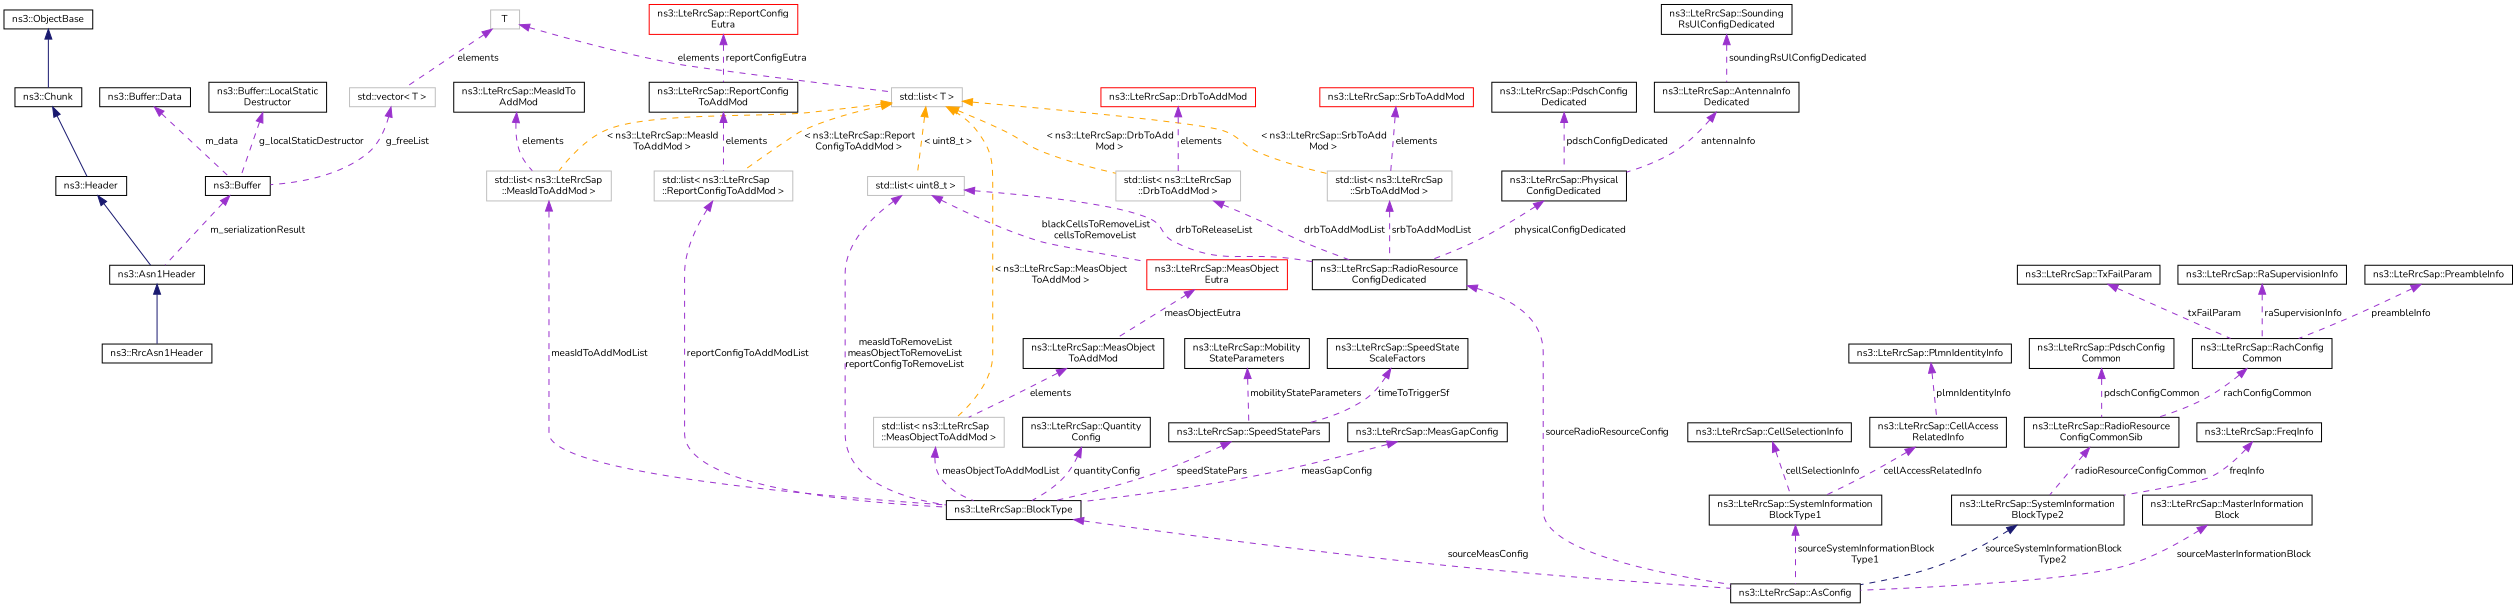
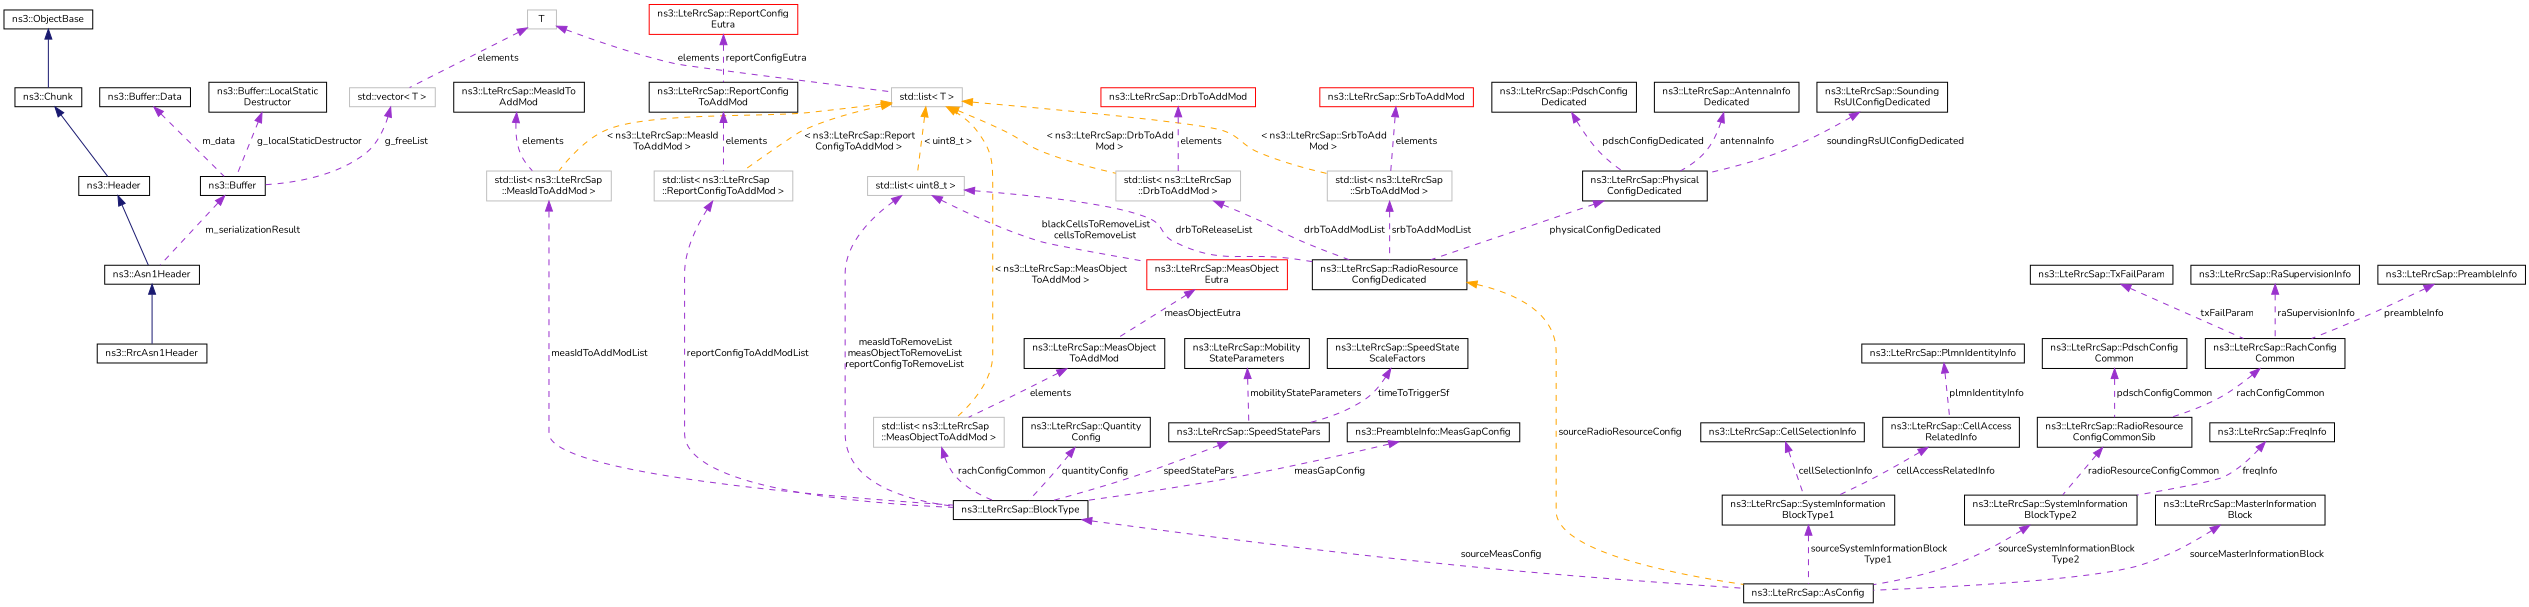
(1727, 63) -> (1782, 151)
(1428, 432) -> (1434, 432)
(1000, 471) -> (1001, 471)
(1543, 487) -> (1556, 480)
(1938, 566) -> (1951, 566)
